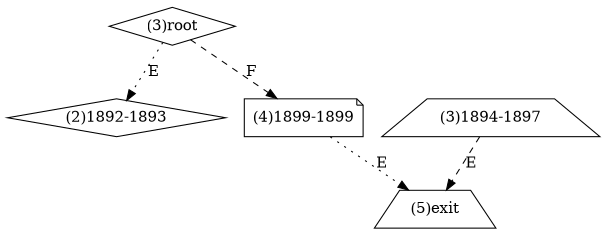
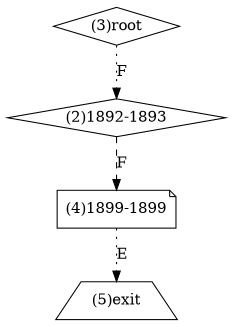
(229, 66) -> (117, 158)
(154, 72) -> (122, 72)
(491, 118) -> none
